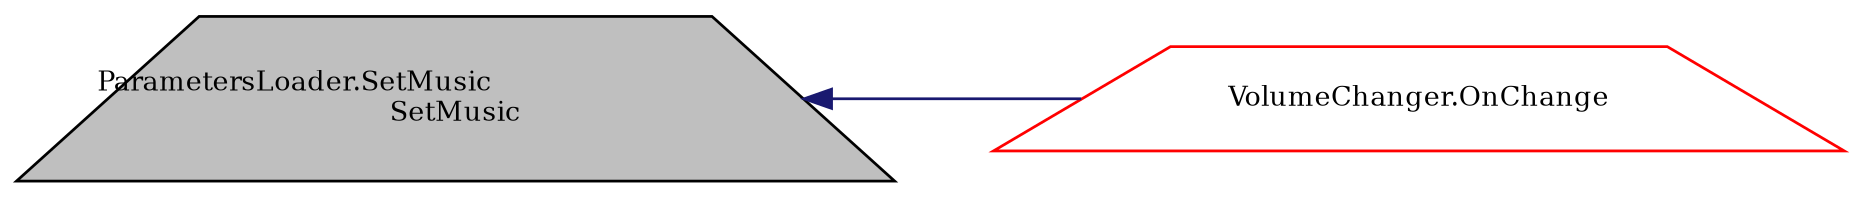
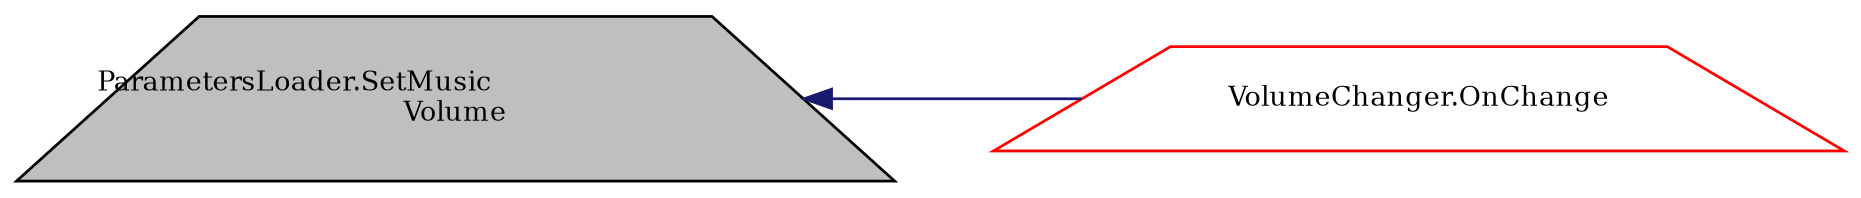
(456, 99) -> (456, 99)
